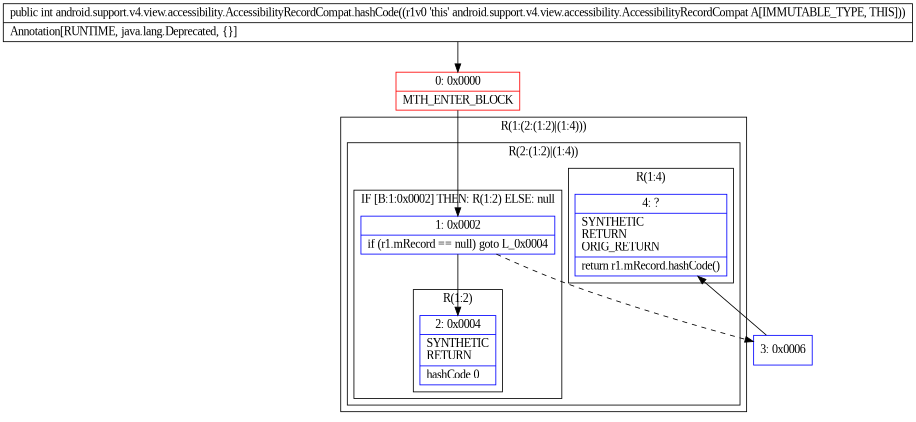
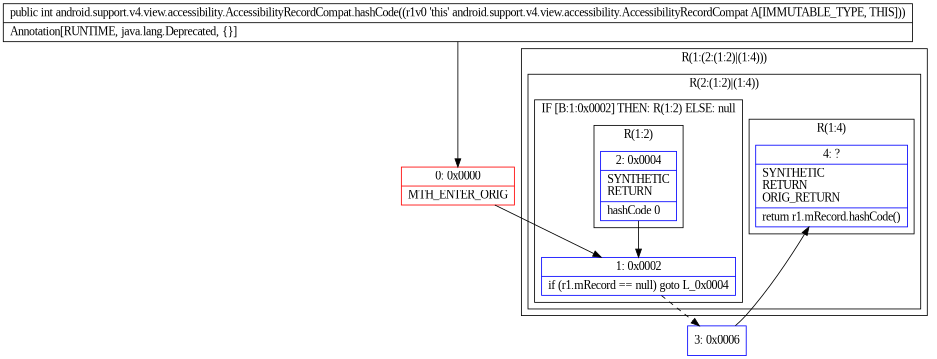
(458, 100) -> (458, 195)
(458, 281) -> (639, 235)
